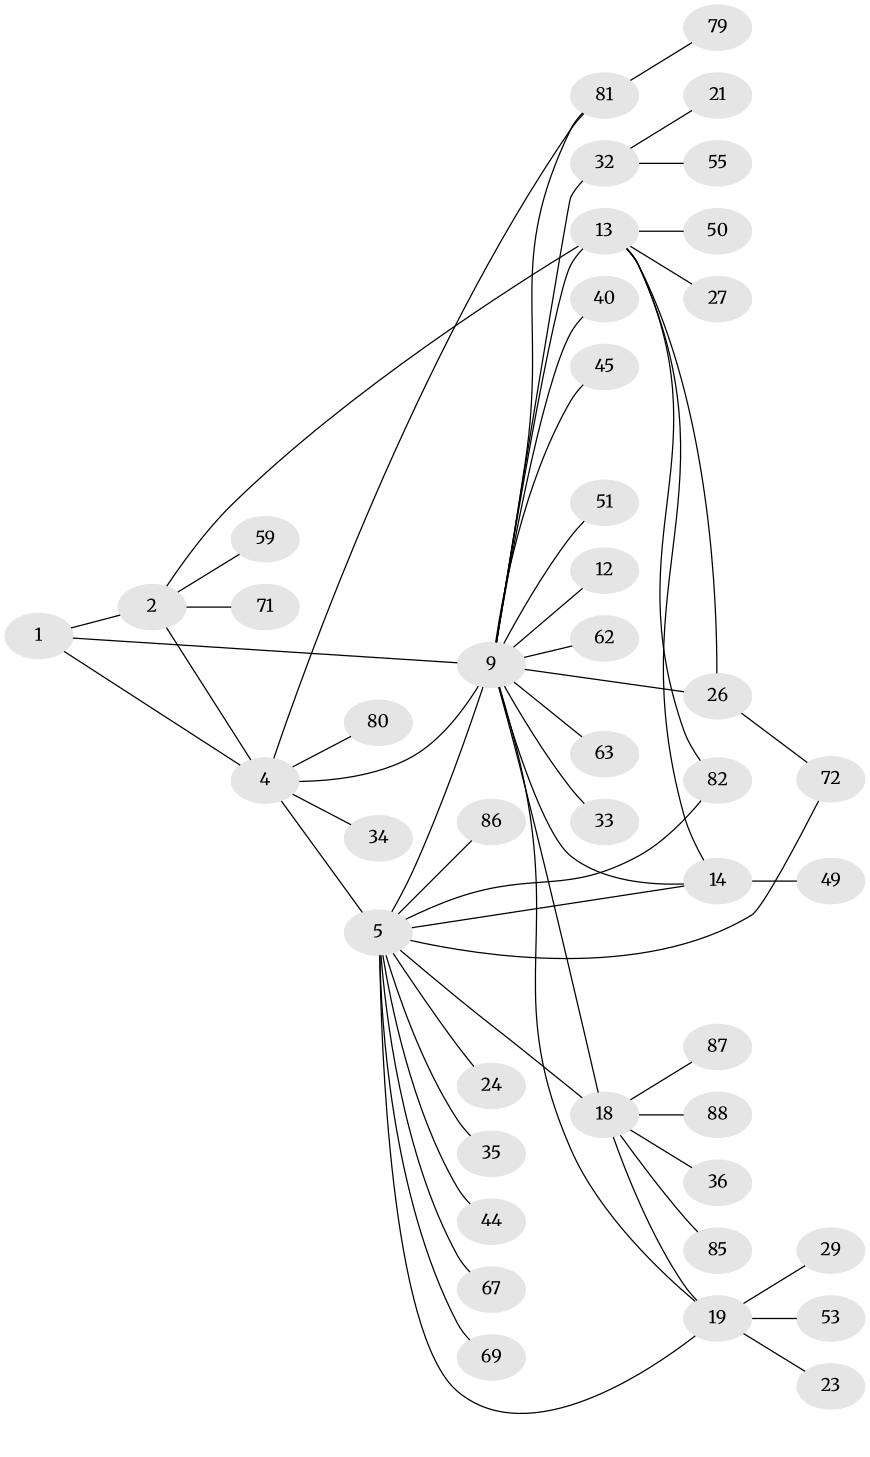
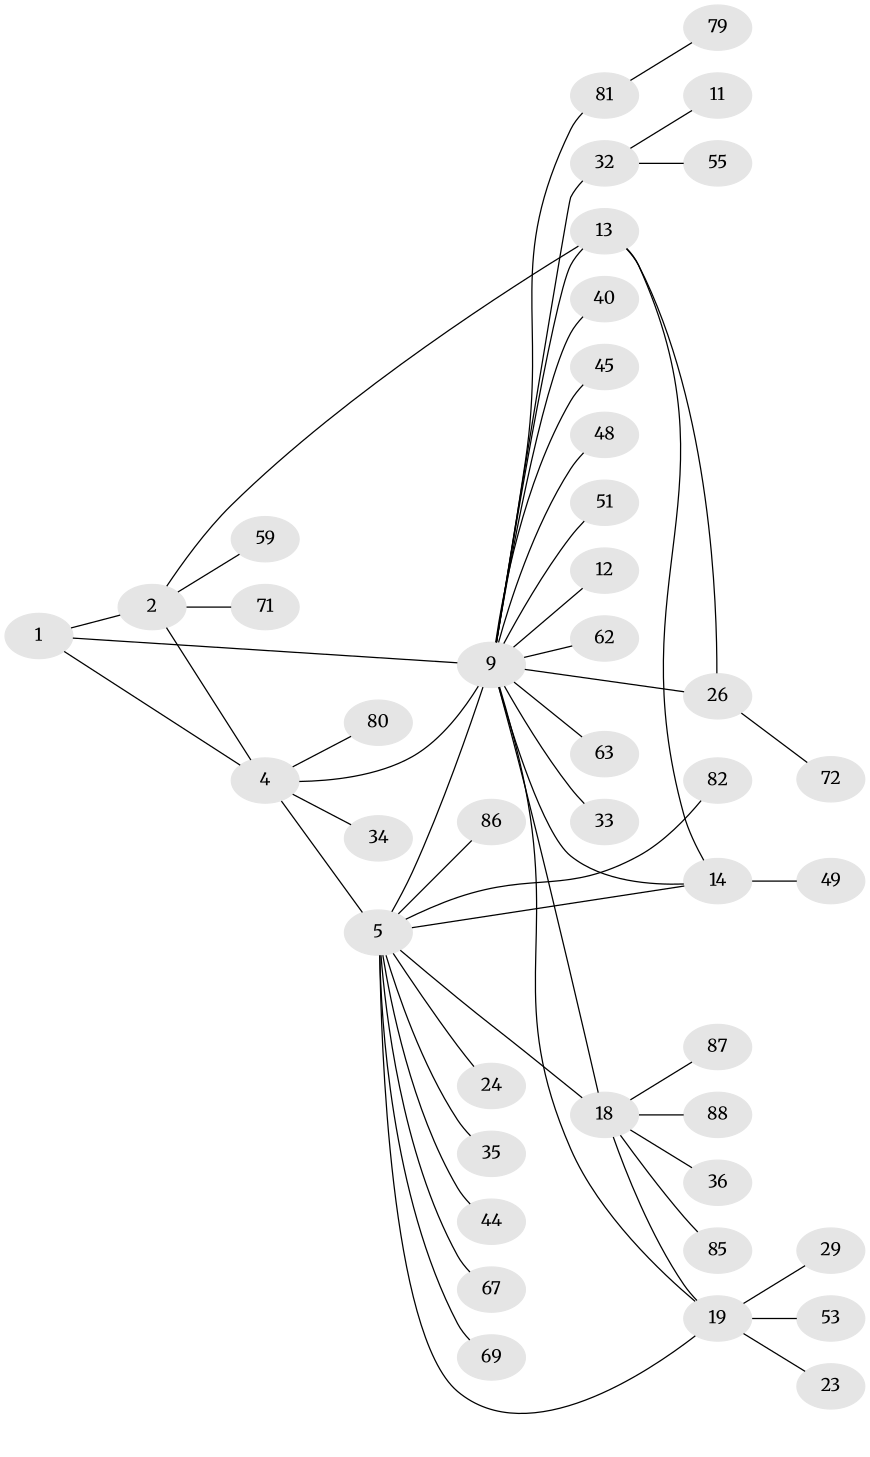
(718, 96) -> (718, 96)
(718, 231) -> none
(718, 299) -> none
(407, 425) -> none
none -> (605, 435)
(667, 504) -> none
(650, 951) -> none
